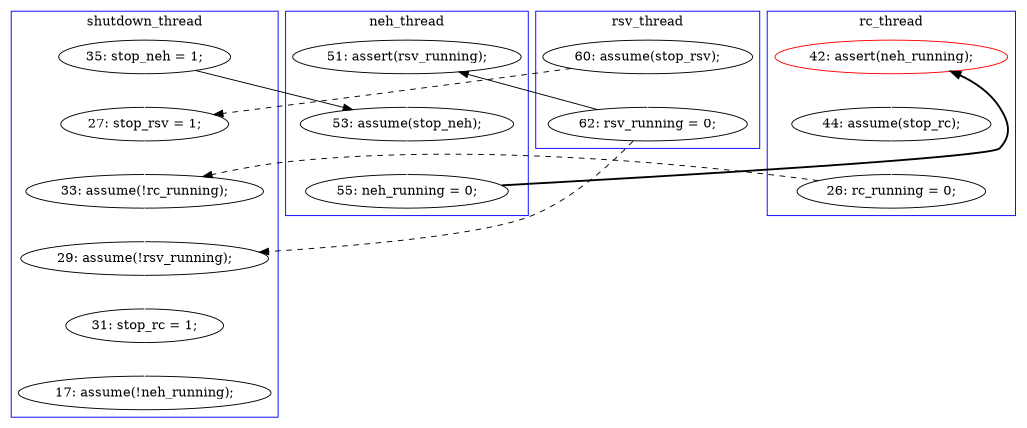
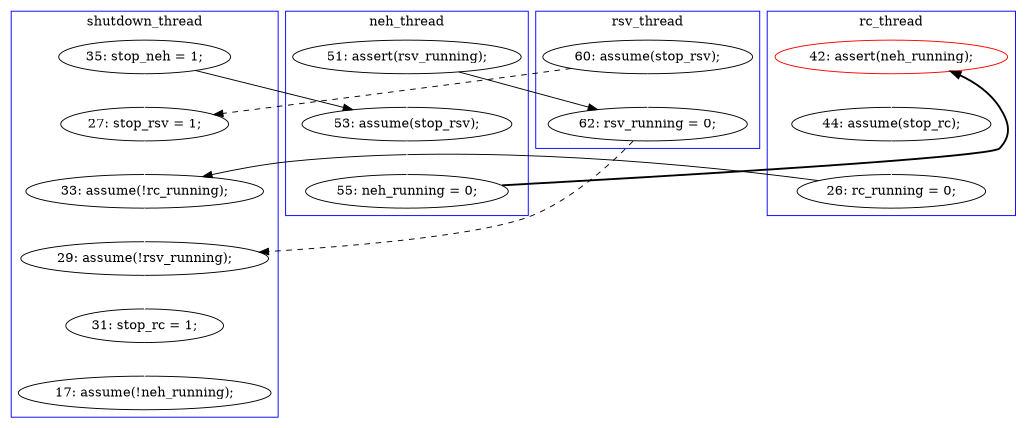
(542, 95) -> (520, 89)
(407, 124) -> (407, 124)
(515, 155) -> (515, 155)
